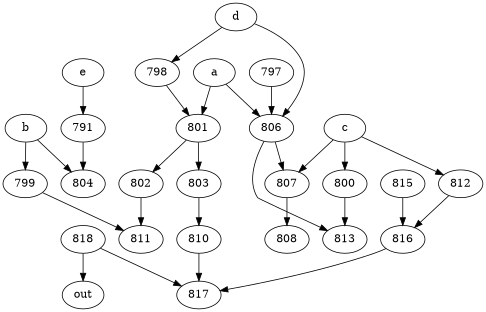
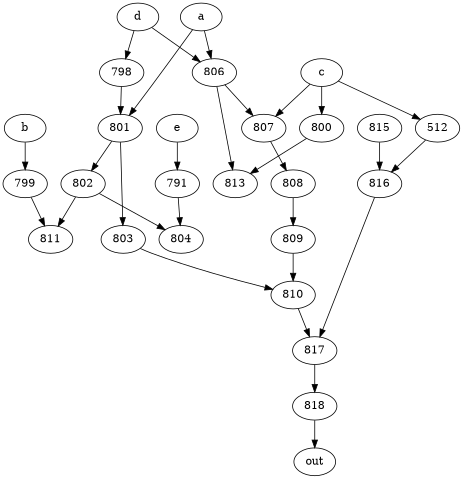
(272, 73) -> none
(52, 153) -> (129, 210)
(461, 184) -> (438, 128)
none -> (293, 239)
(137, 266) -> (315, 375)
